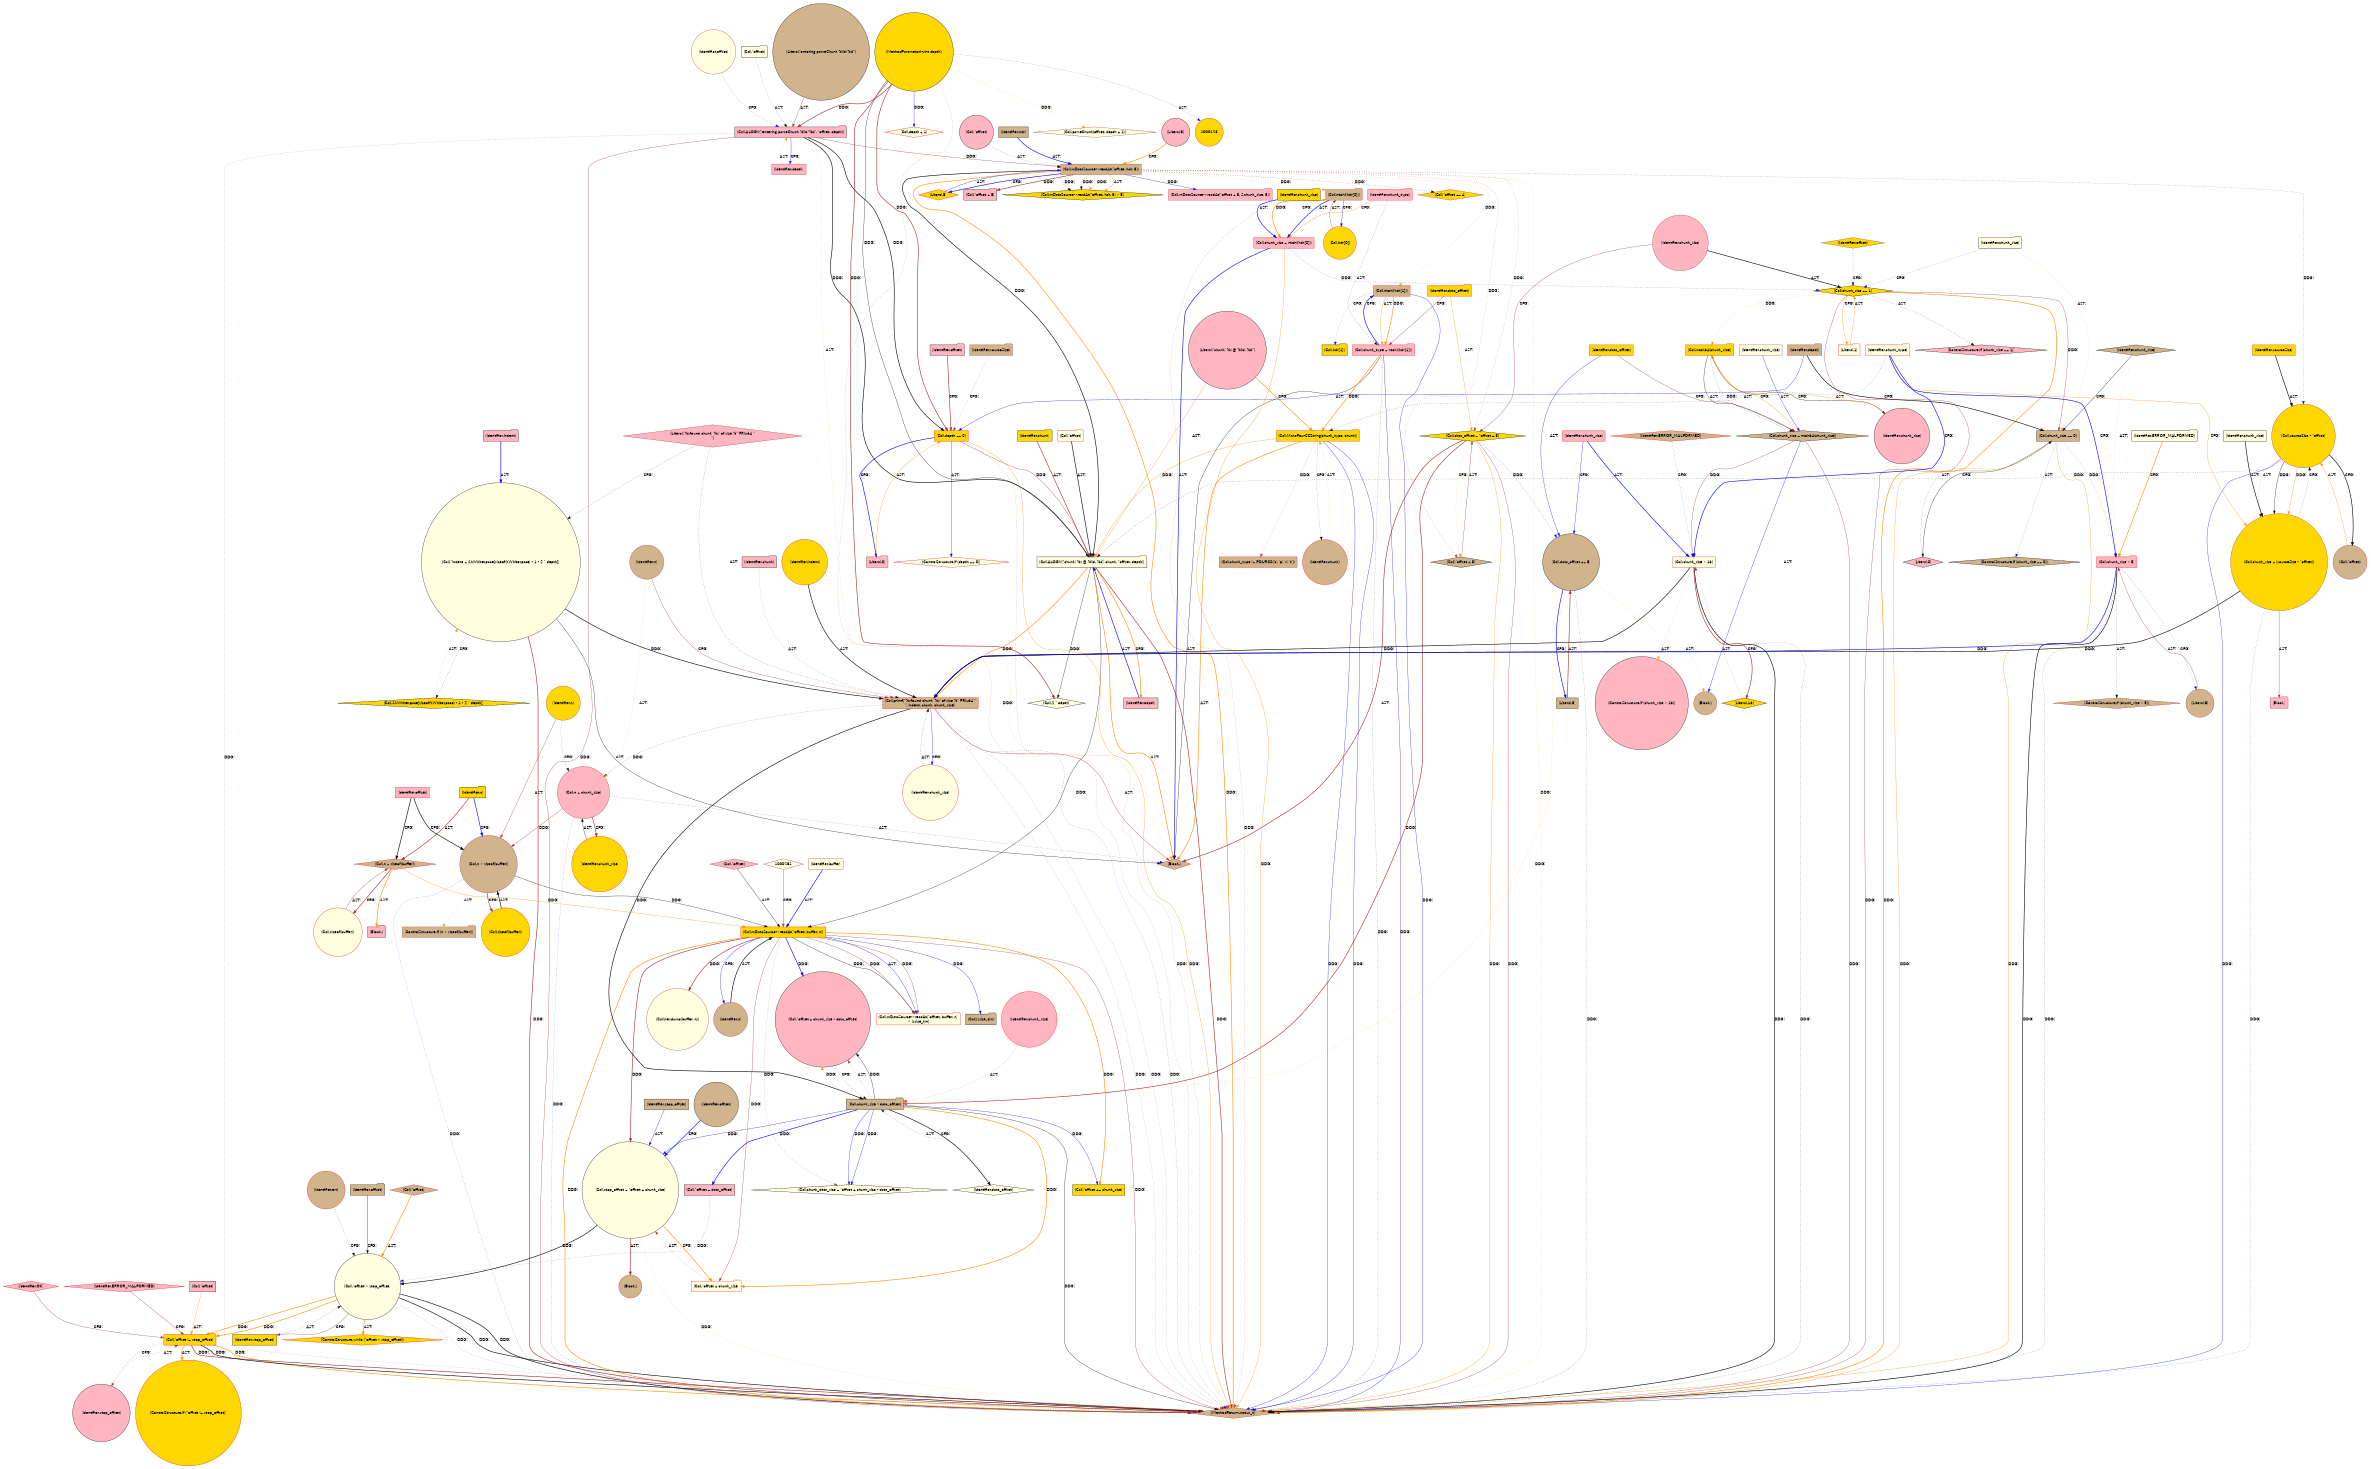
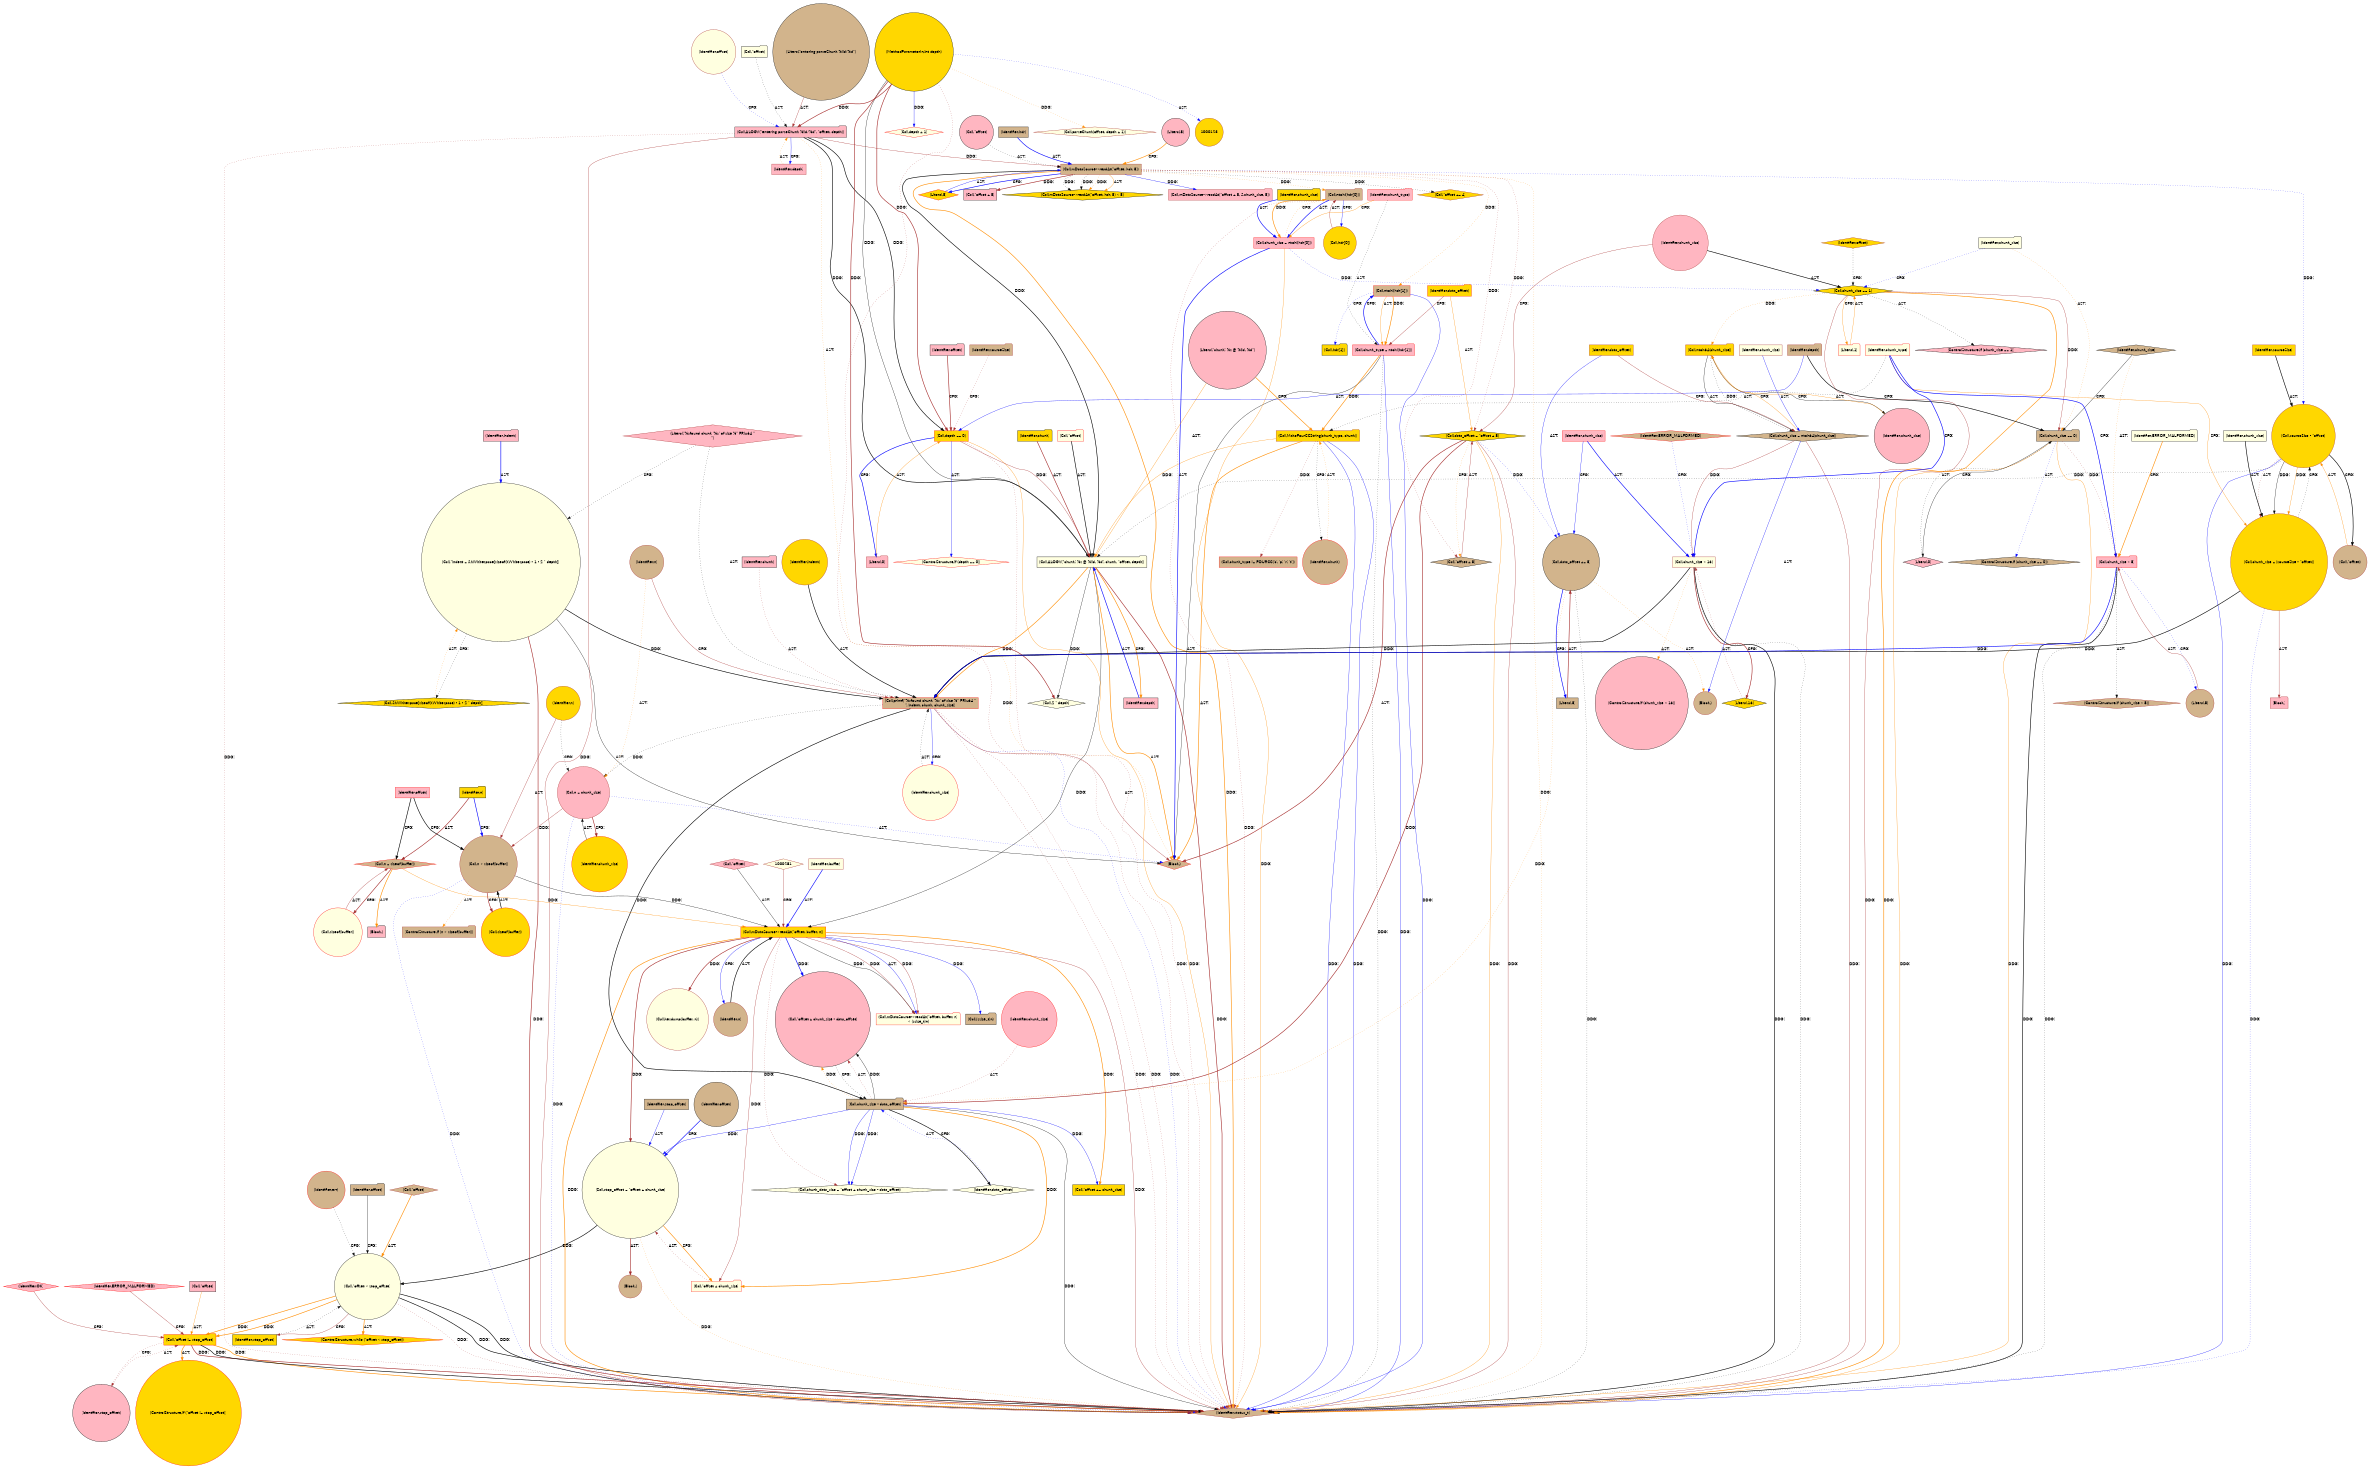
(710, 1190) -> none
(1233, 1413) -> (1233, 1413)
